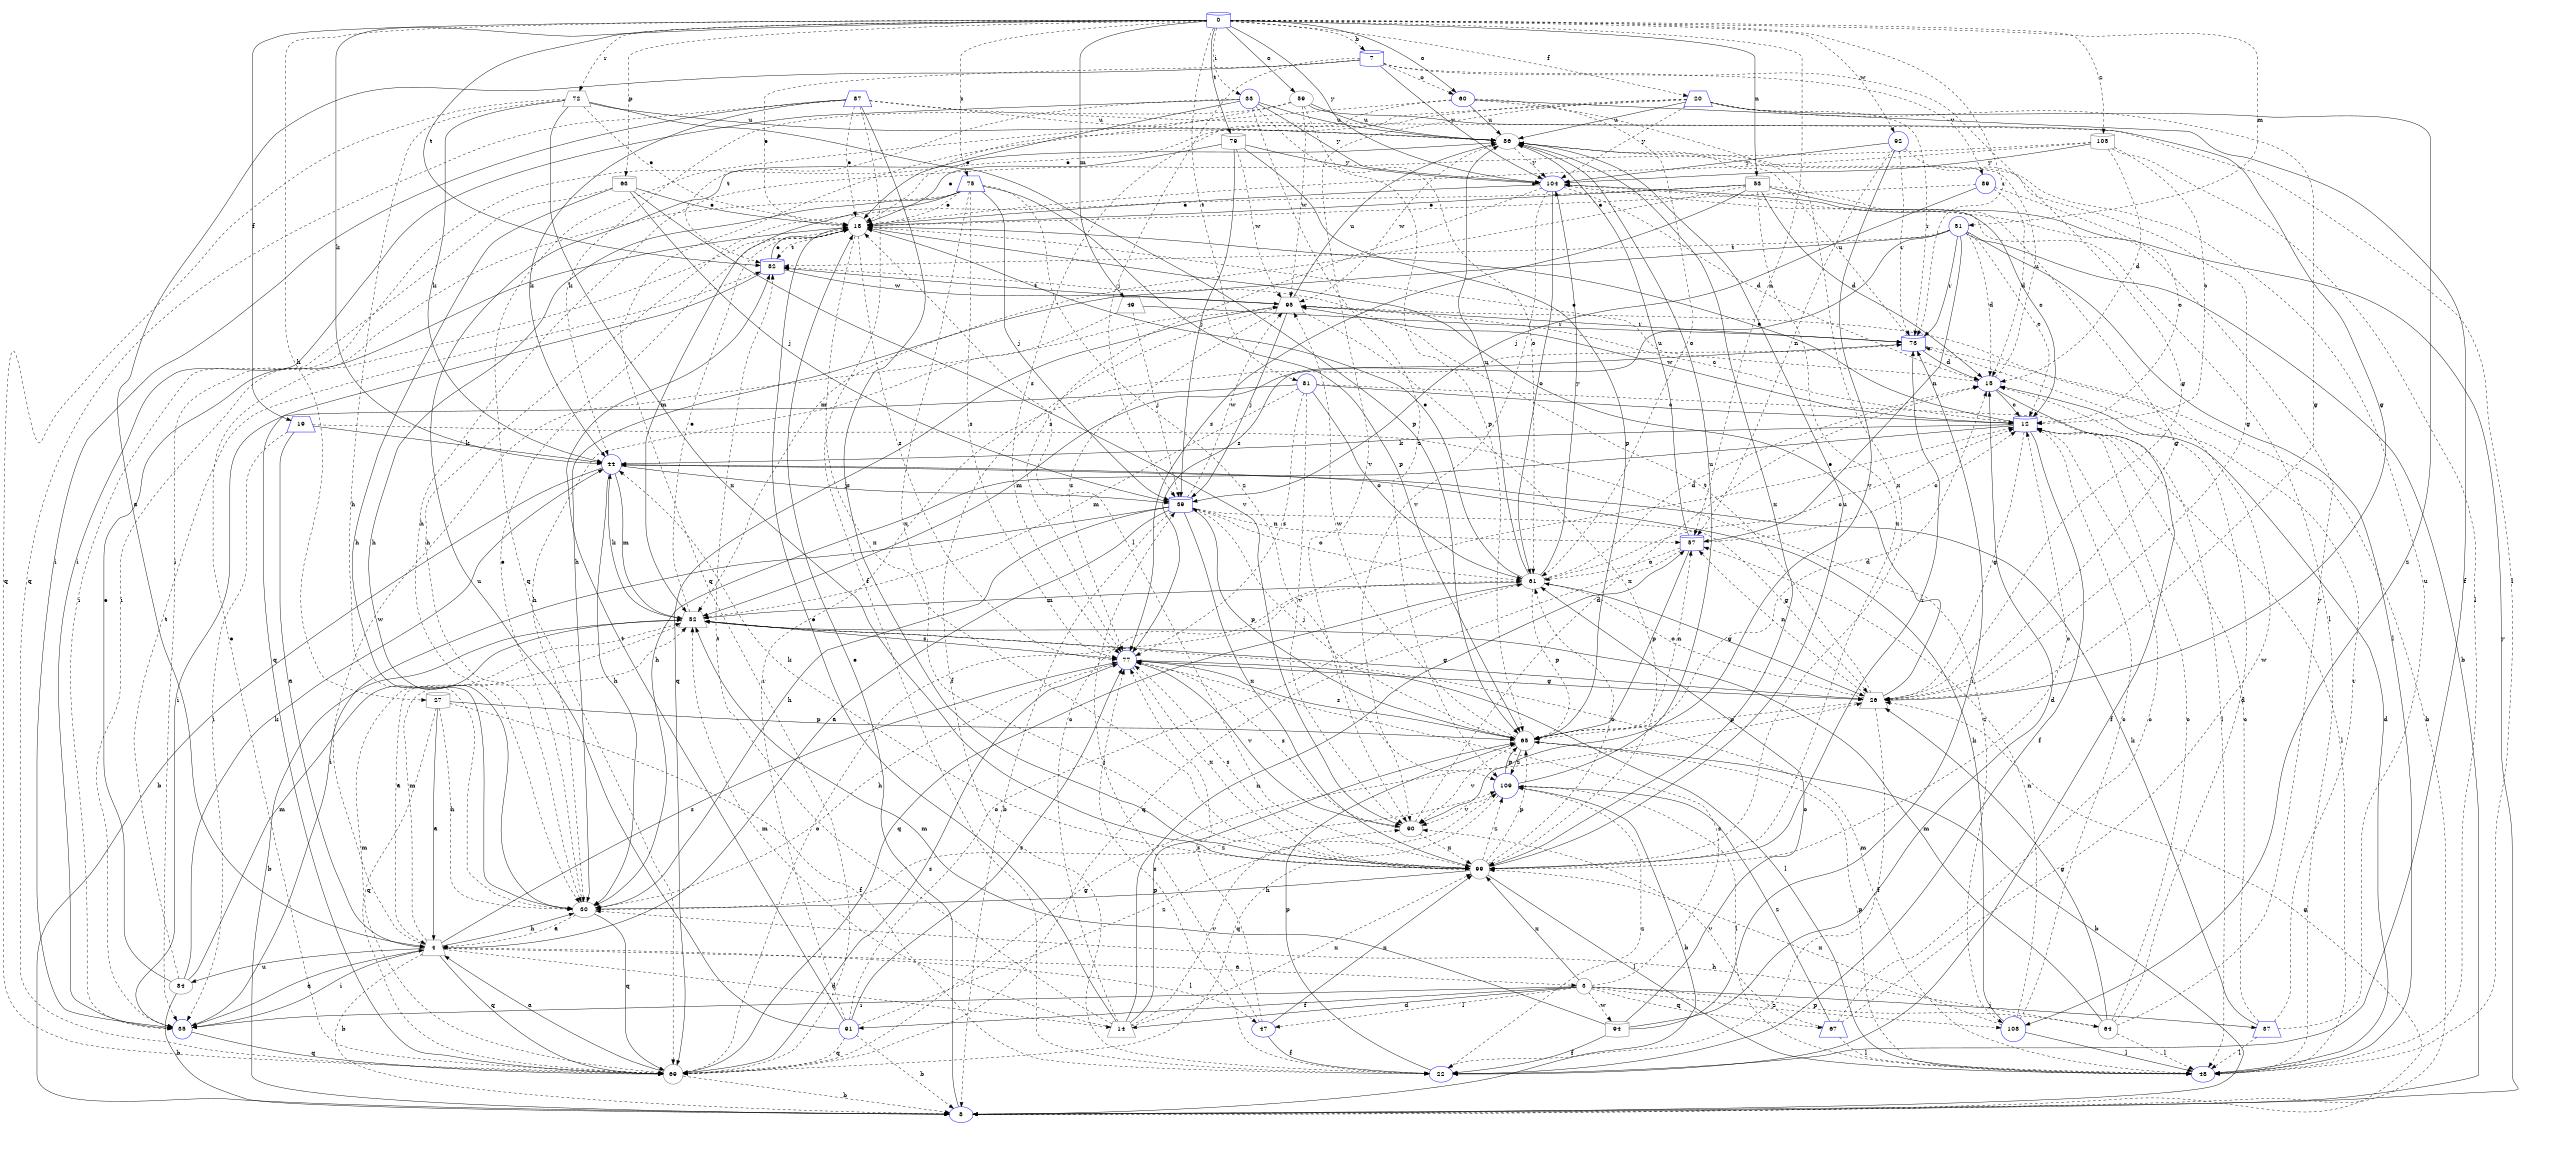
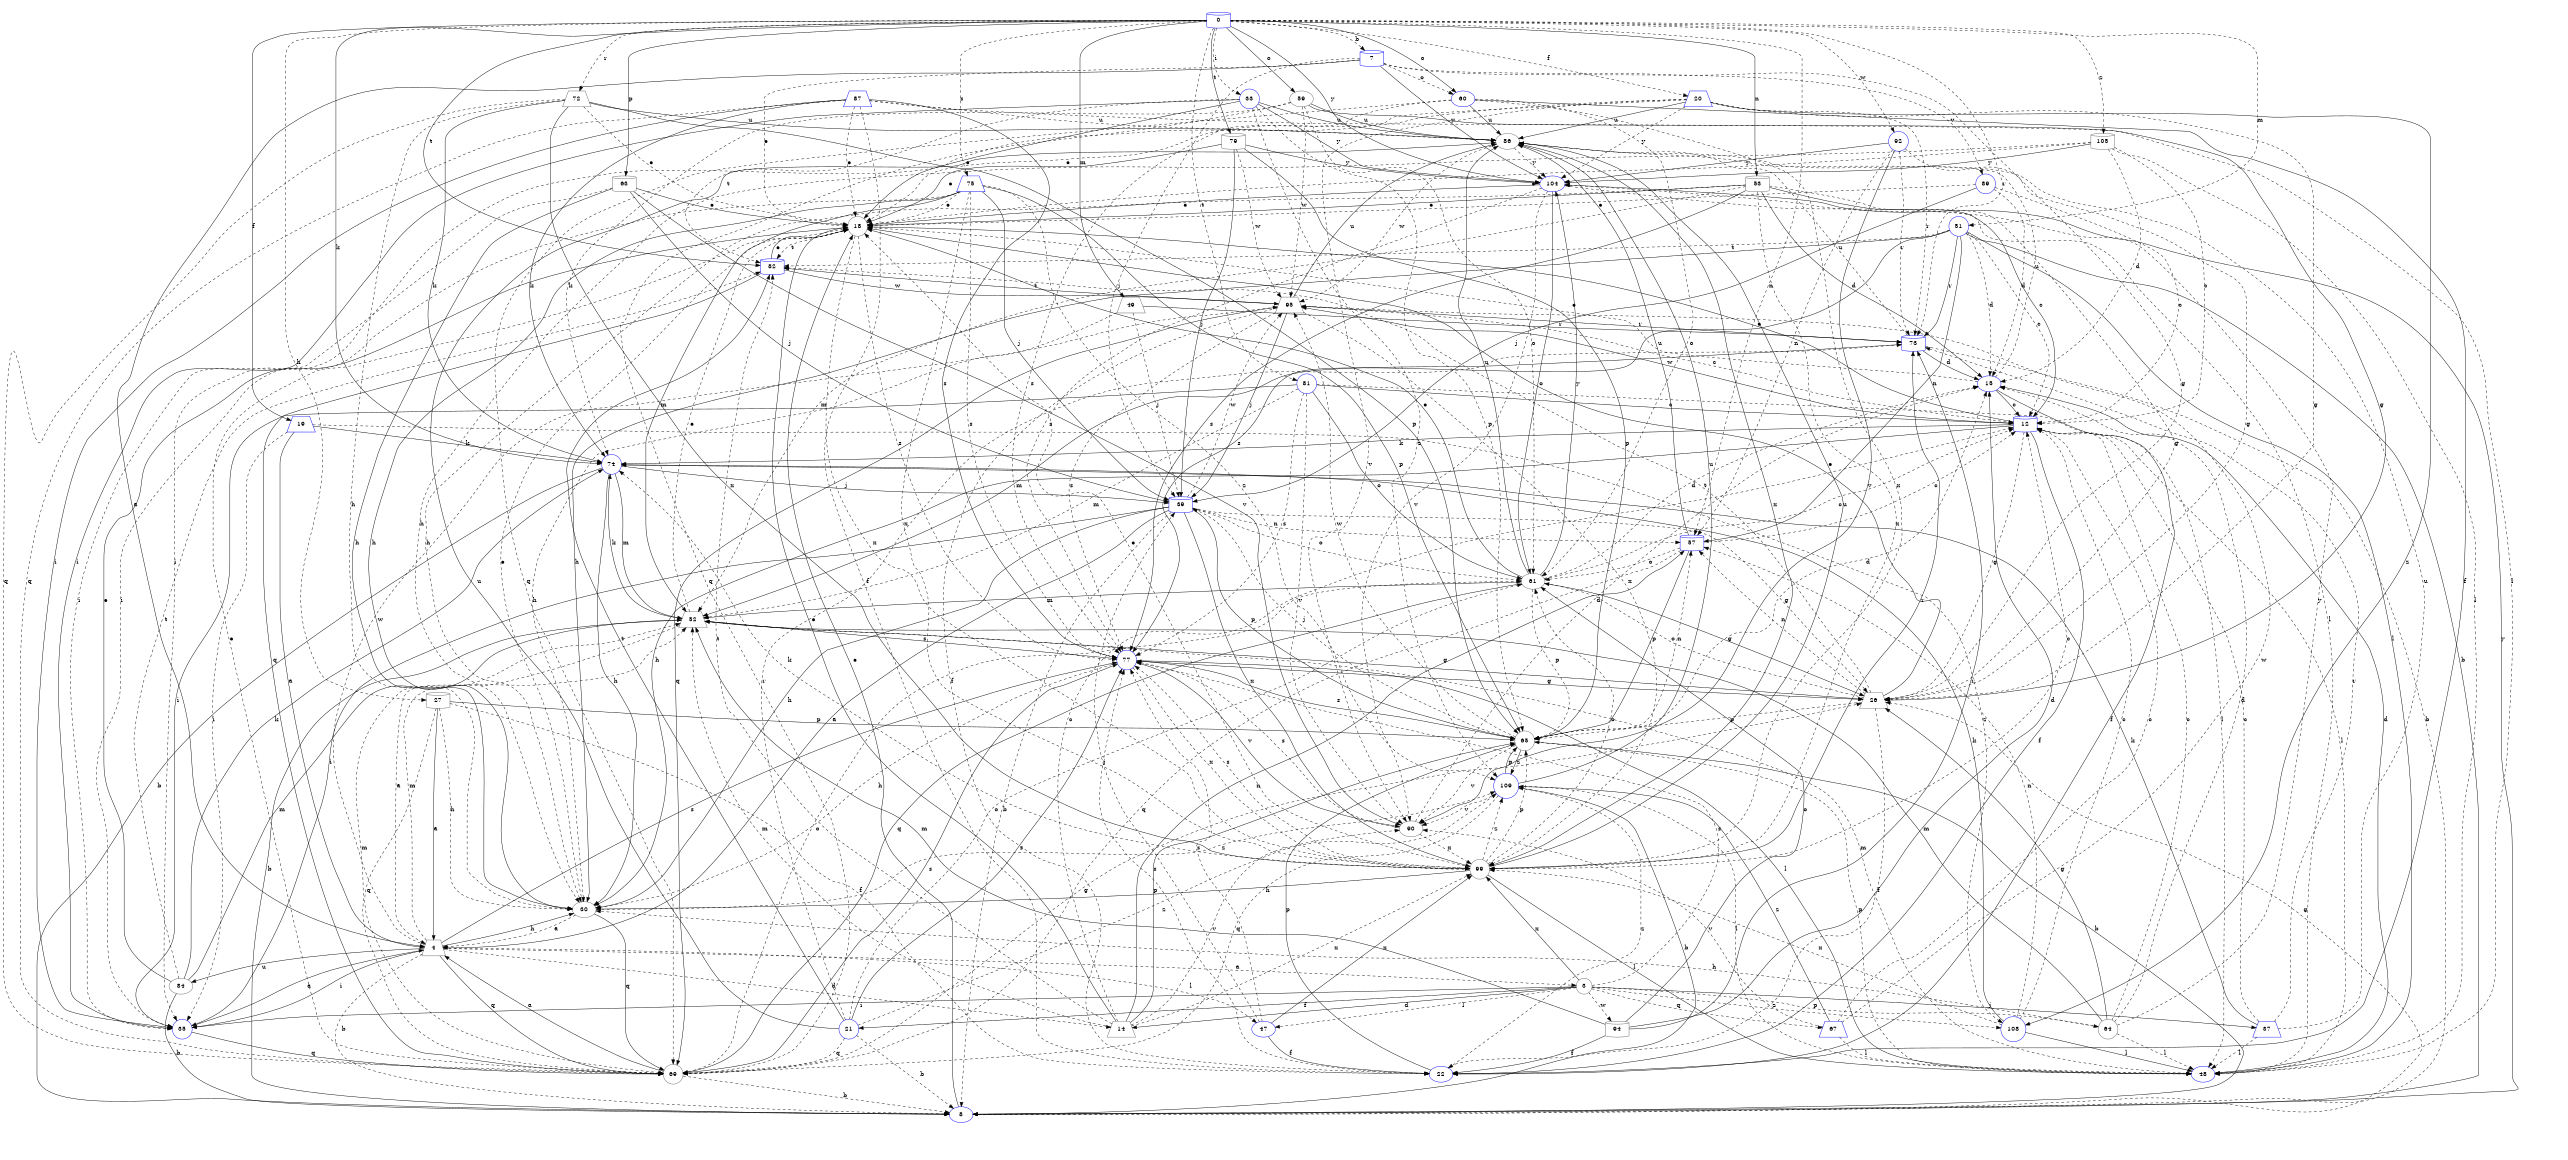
(859, 30) -> (859, 30)
(1754, 288) -> none
(612, 464) -> (612, 464)
(1133, 543) -> (1133, 543)
(919, 662) -> (962, 317)
(849, 1029) -> (849, 1029)
